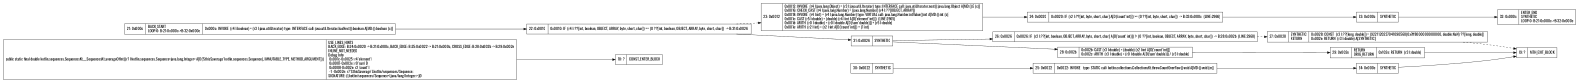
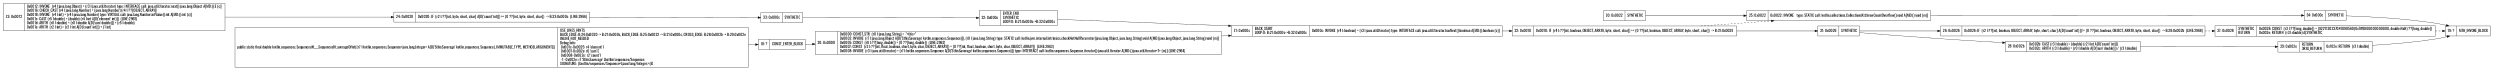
(747, 23) -> (1736, 24)
none -> (1143, 23)
none -> (1018, 43)
(1542, 52) -> (2473, 31)
